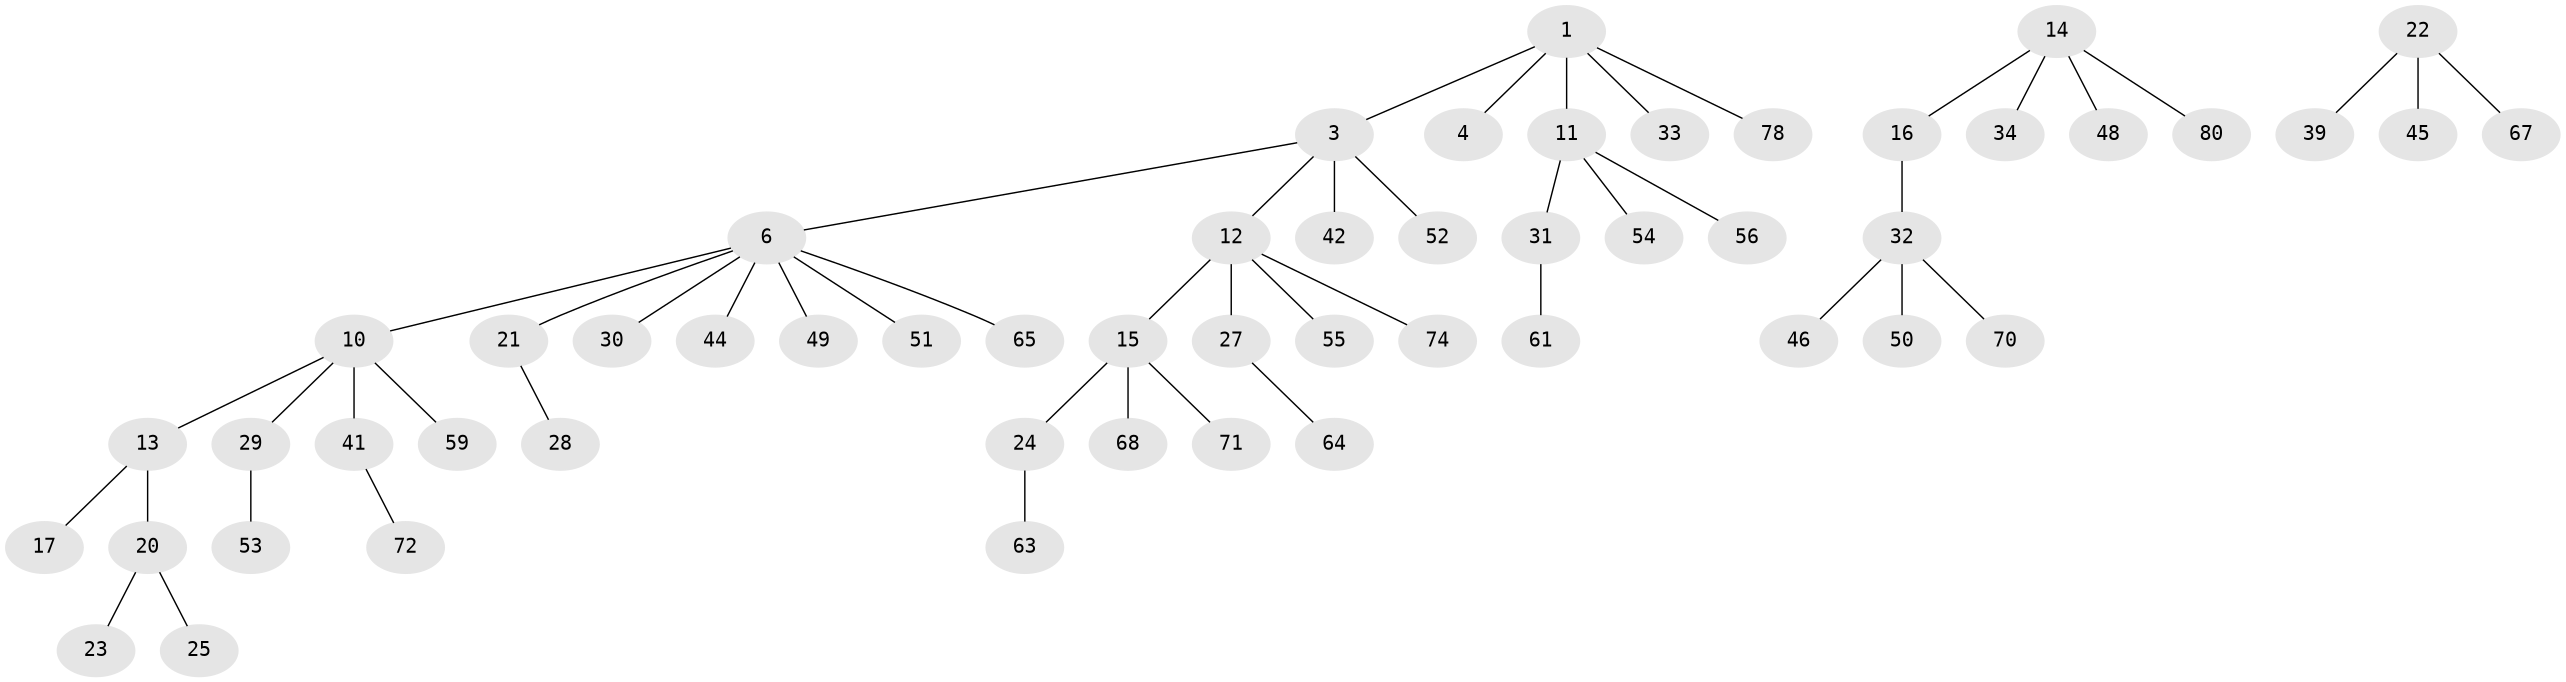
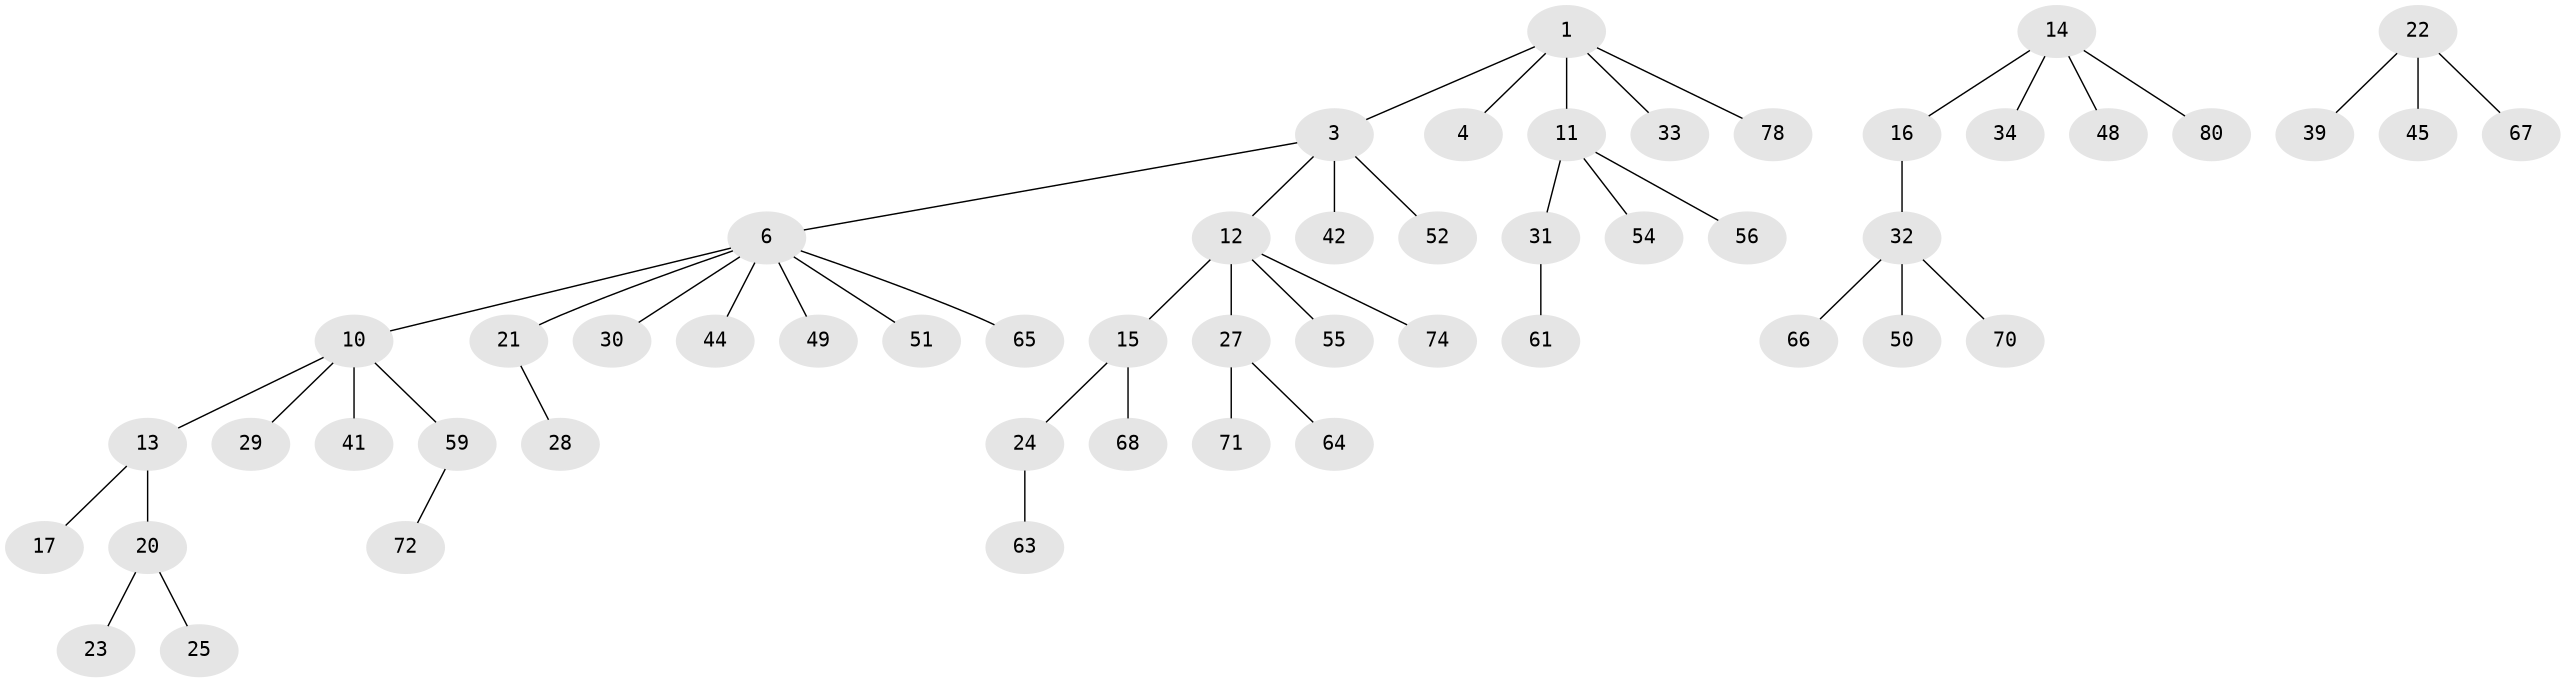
(1799, 341) -> (1799, 341)
(1179, 393) -> (1231, 393)
(380, 496) -> (431, 496)
(251, 548) -> none
